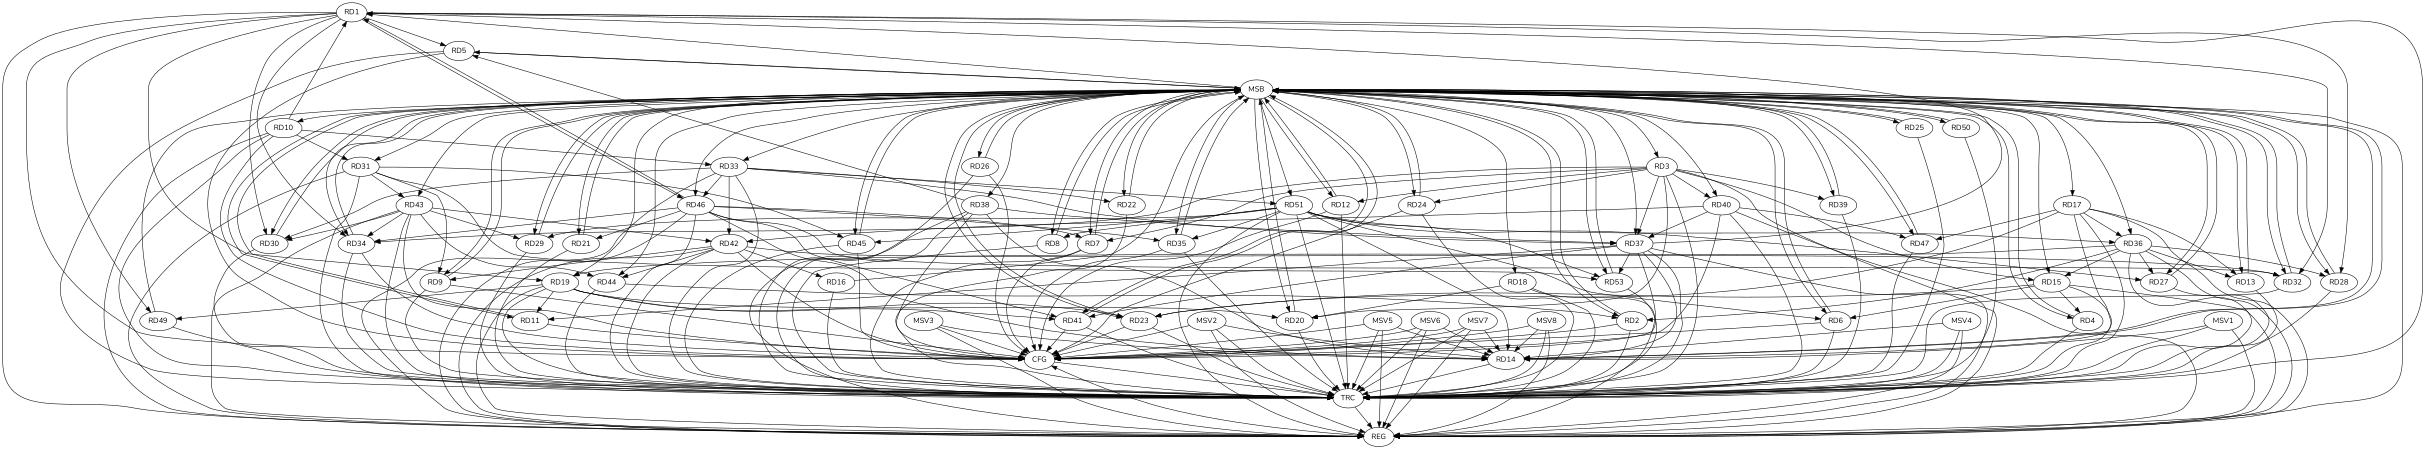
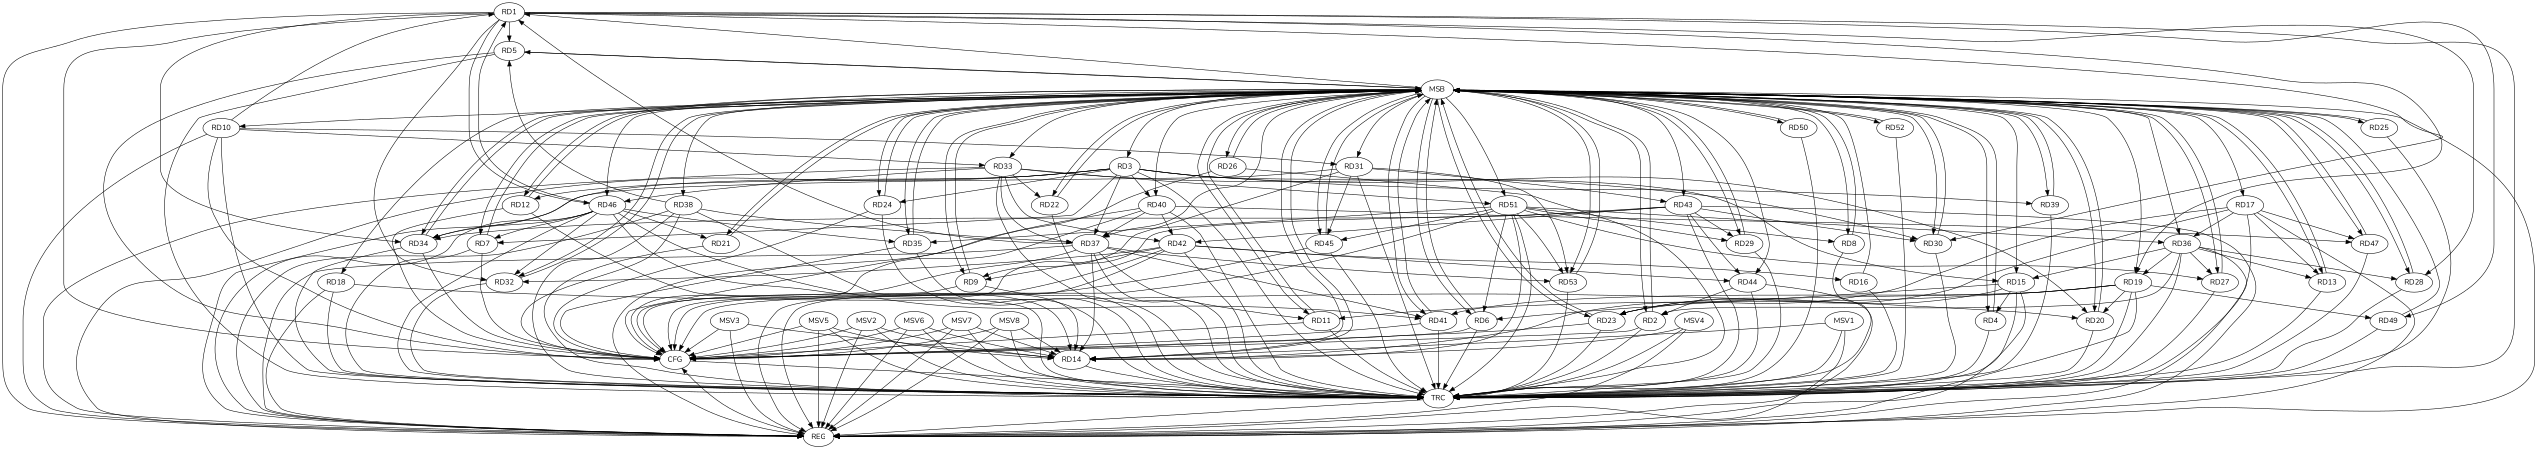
none -> (1895, 128)
none -> (1372, 366)
none -> (1434, 424)
